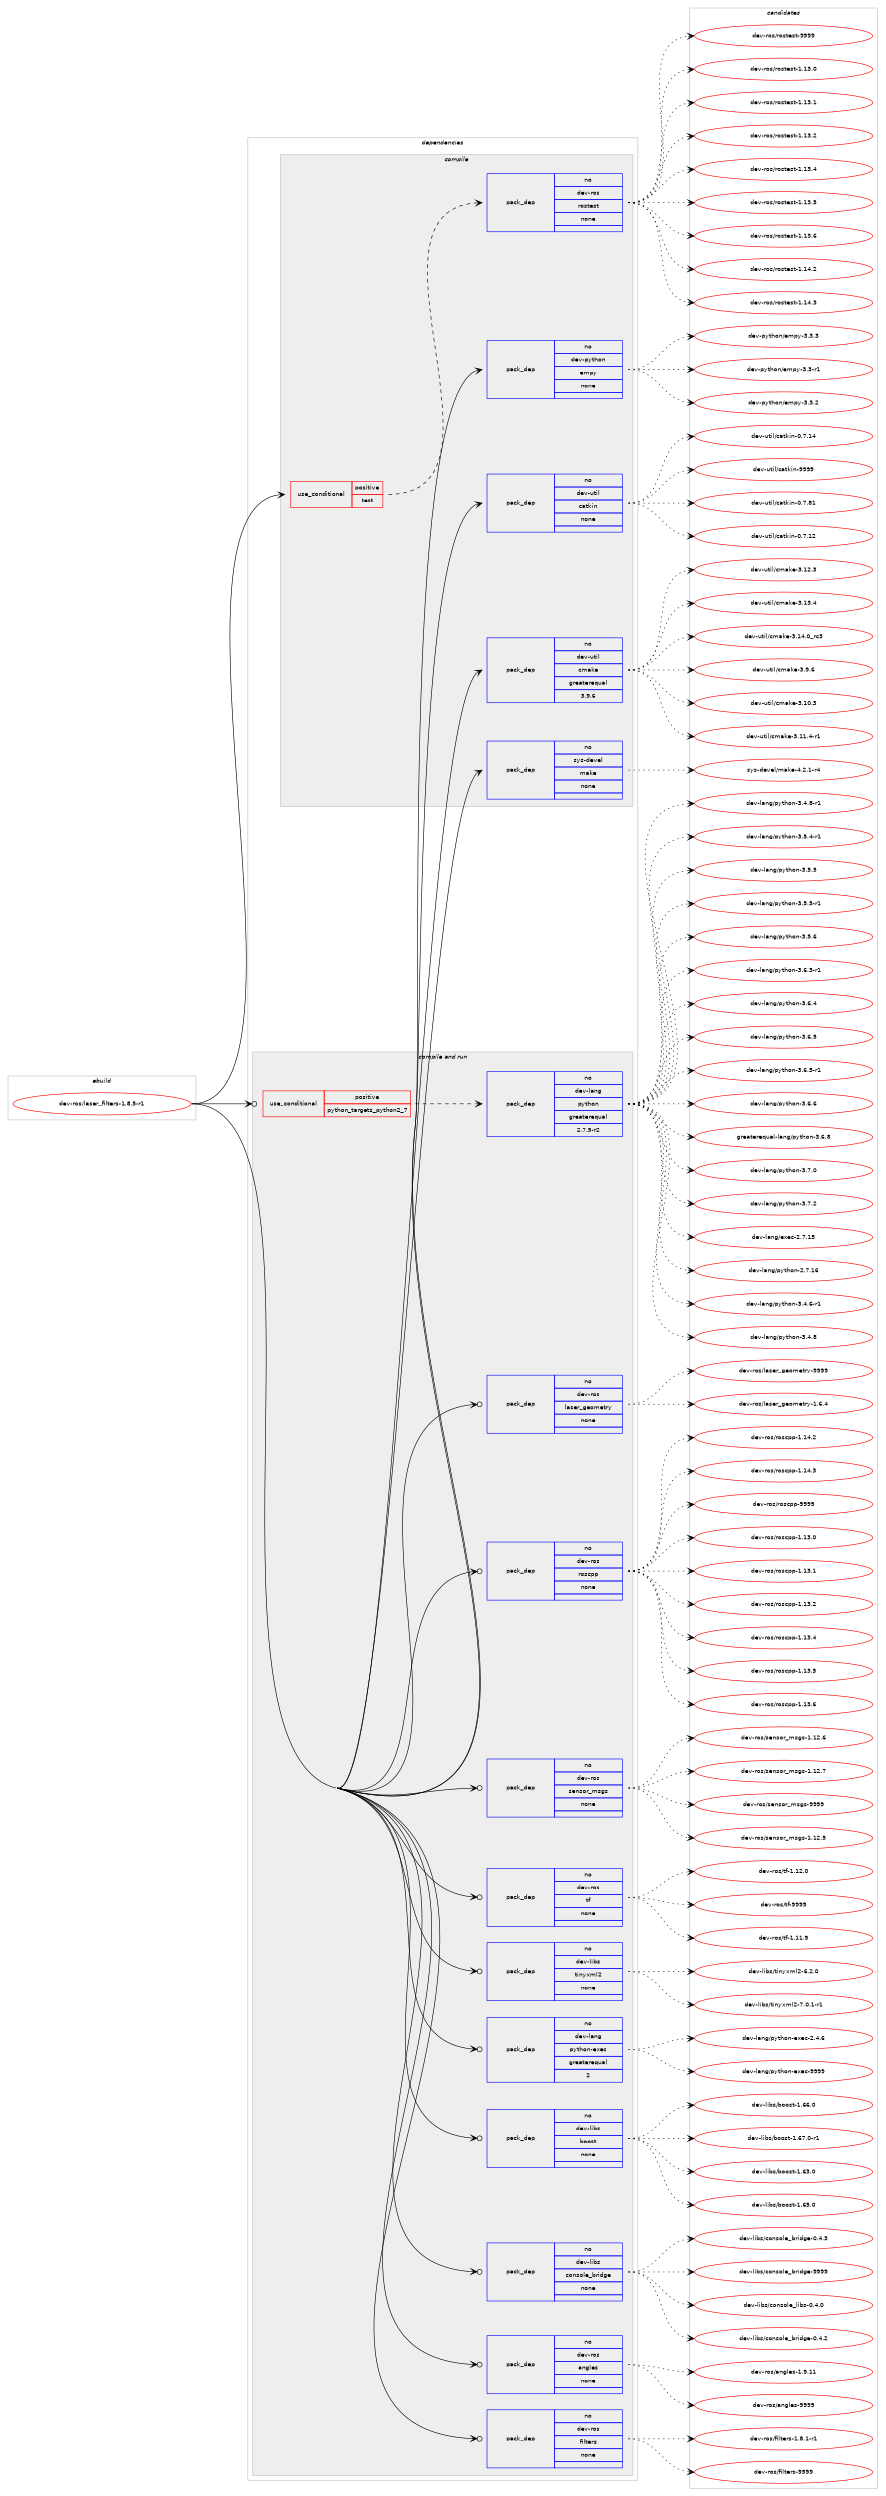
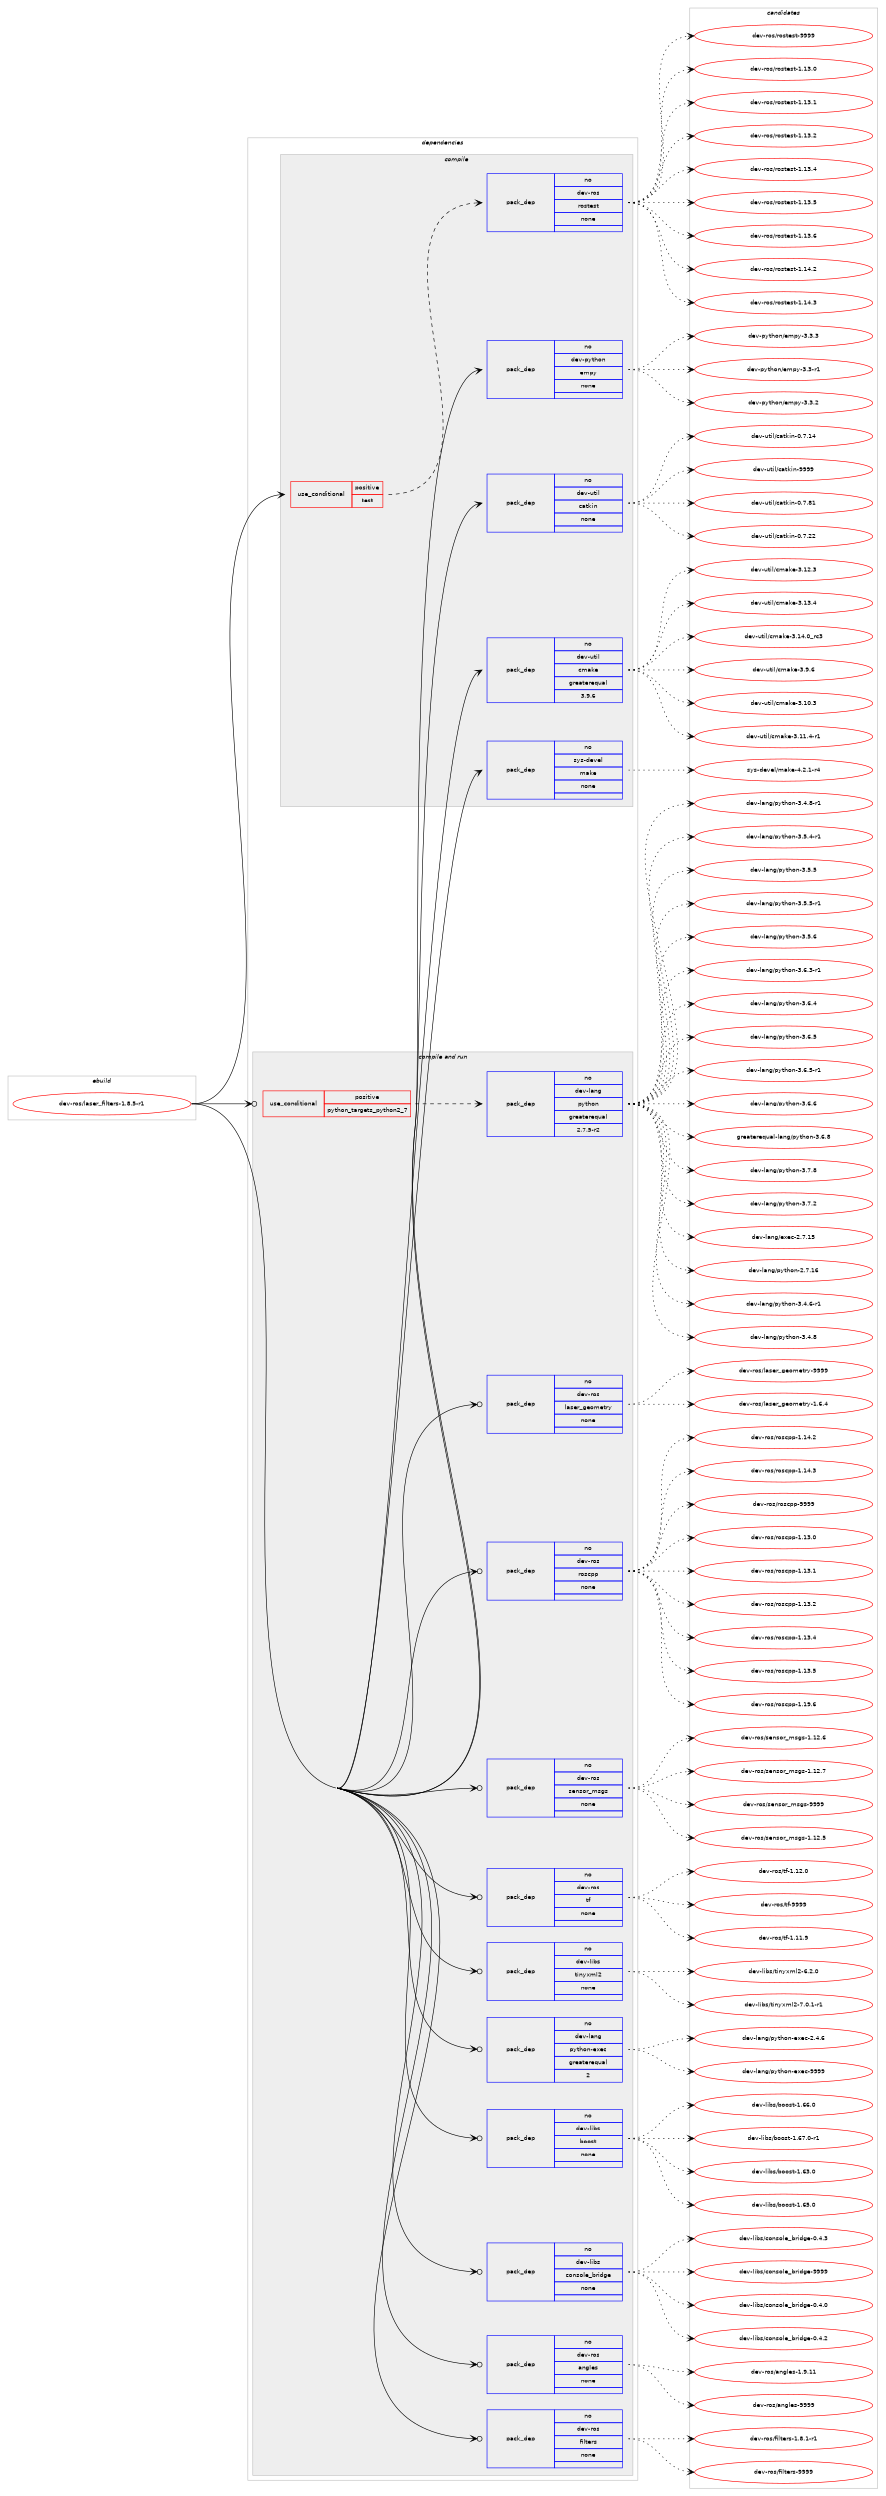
(784, 536) -> (784, 536)
(784, 1171) -> (784, 1171)
(784, 1705) -> (784, 1705)
(784, 2305) -> (784, 2305)
